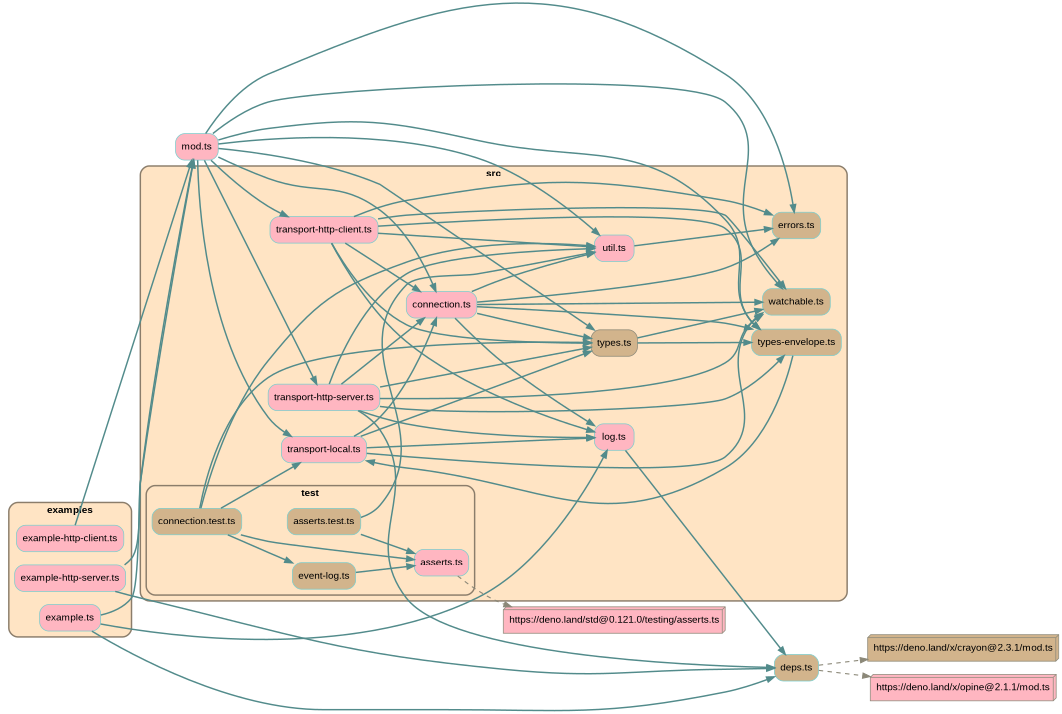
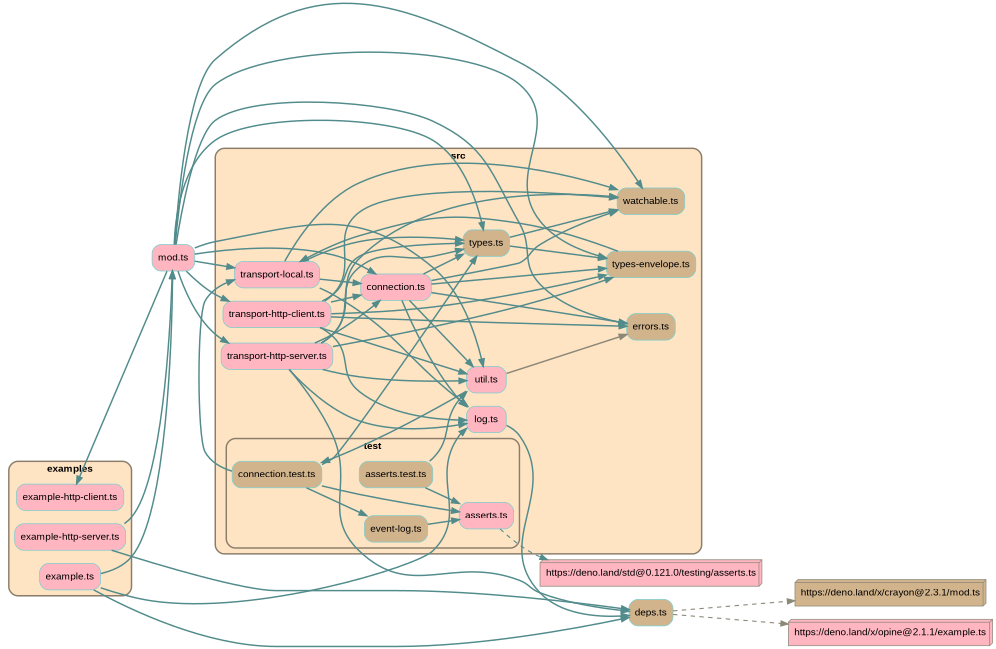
(699, 238) -> (563, 355)
(336, 294) -> (409, 423)
(614, 343) -> (486, 243)
(132, 346) -> (123, 374)
(470, 585) -> (514, 541)
(963, 688) -> (890, 633)
